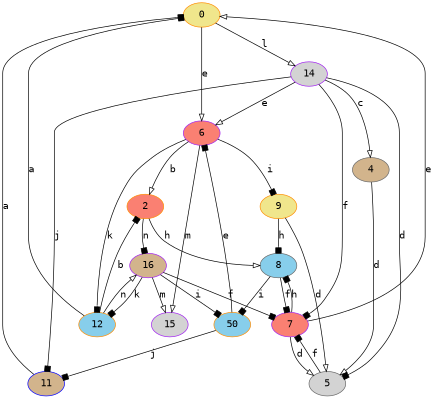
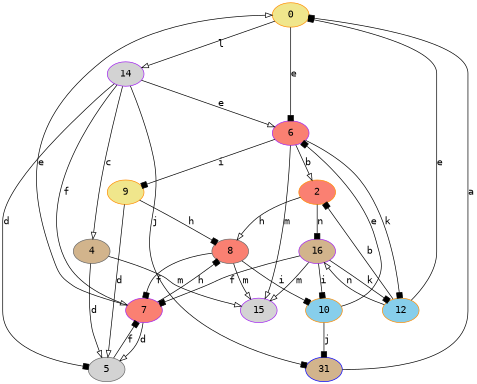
(202, 71) -> (291, 71)
(32, 170) -> (440, 163)
(342, 201) -> (59, 201)
(278, 266) -> (230, 251)
none -> (239, 279)
none -> (171, 282)
(232, 325) -> (324, 310)
(46, 384) -> (324, 369)
